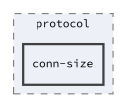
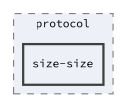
(63, 64) -> (63, 64)
